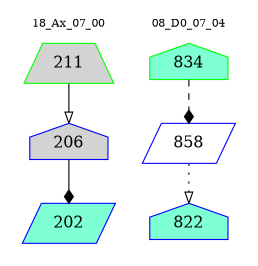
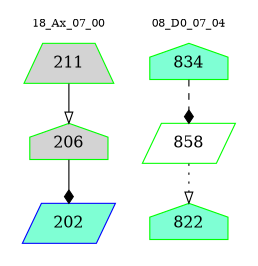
(69, 143) -> (69, 143)
(189, 143) -> (189, 143)
(189, 223) -> (189, 223)
